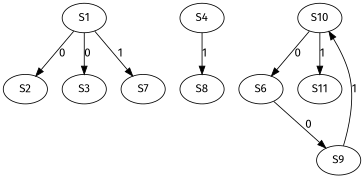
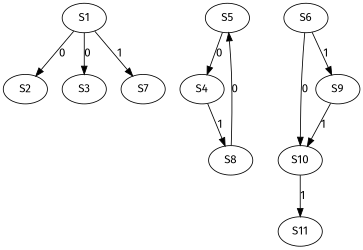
none -> (227, 18)
(293, 50) -> (301, 85)
(308, 125) -> (326, 54)
